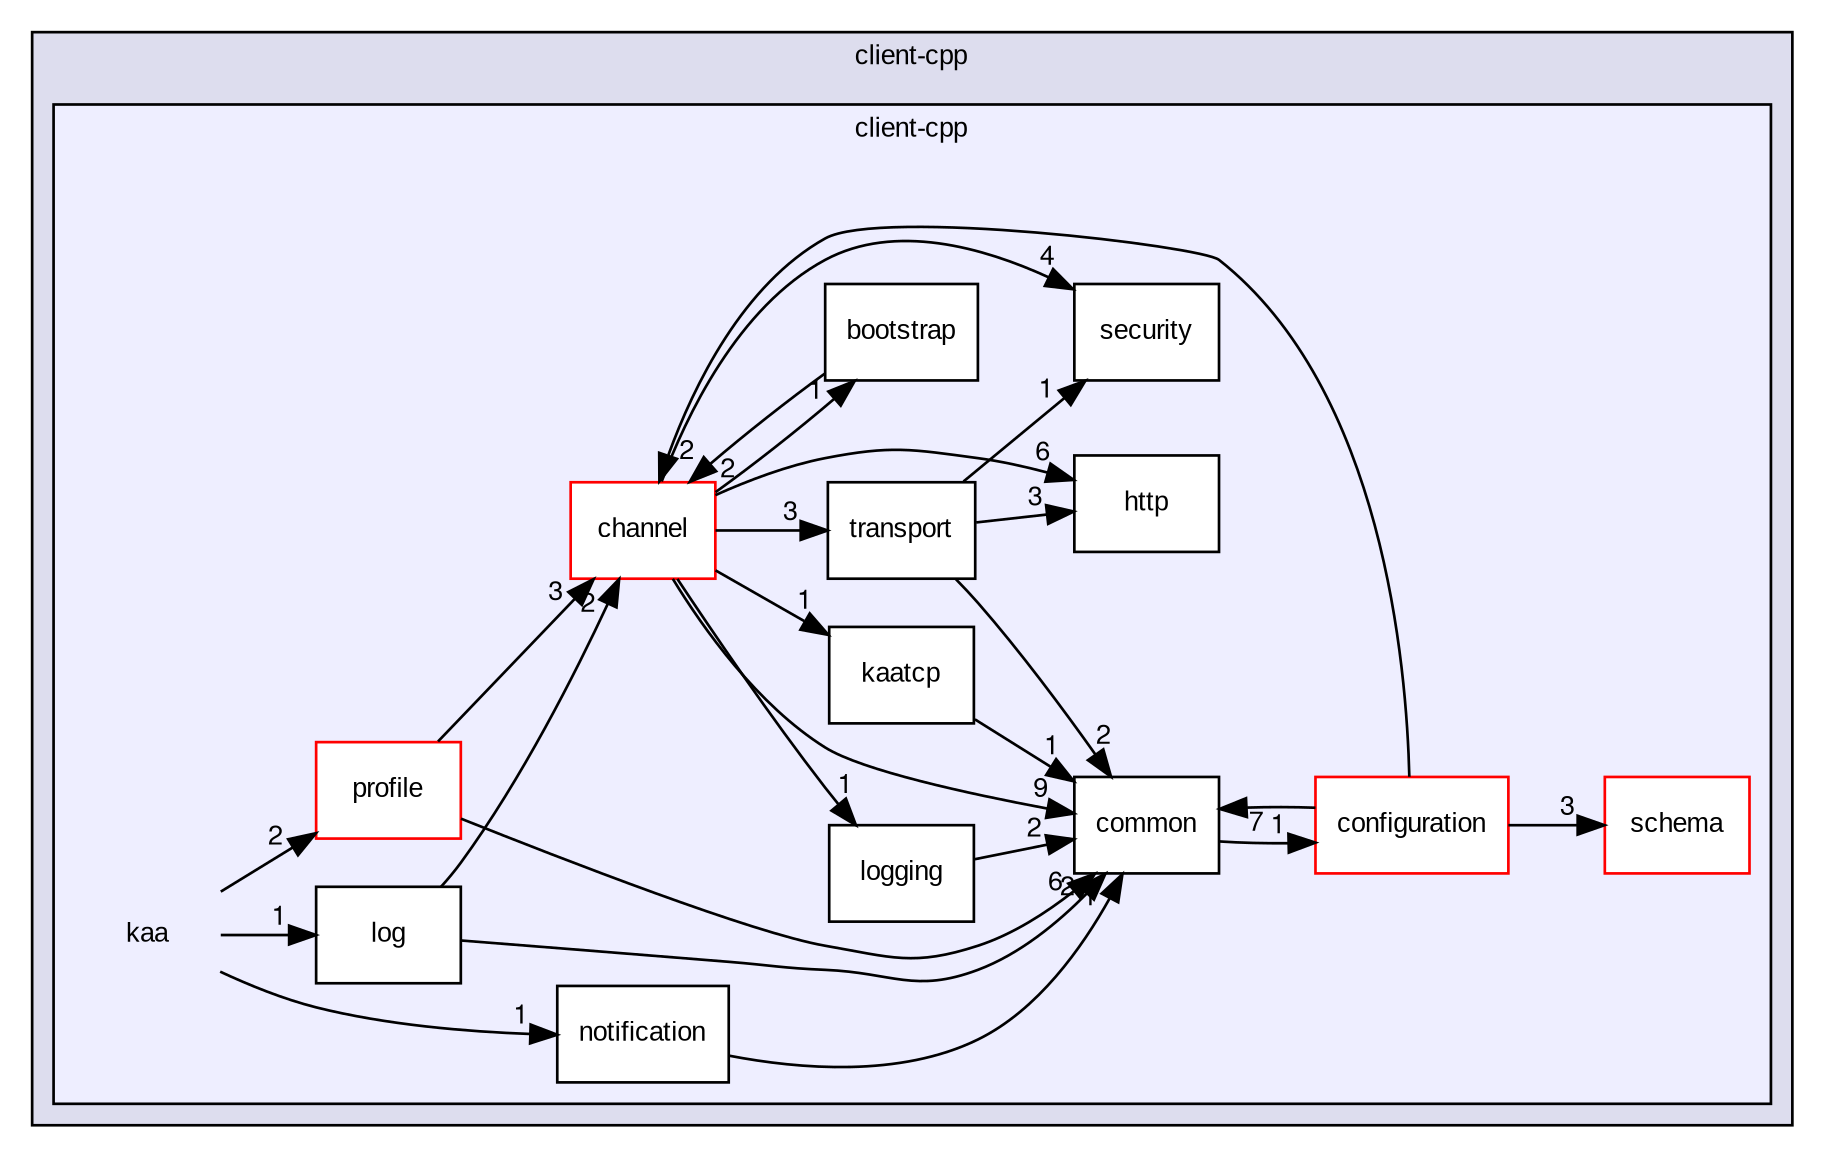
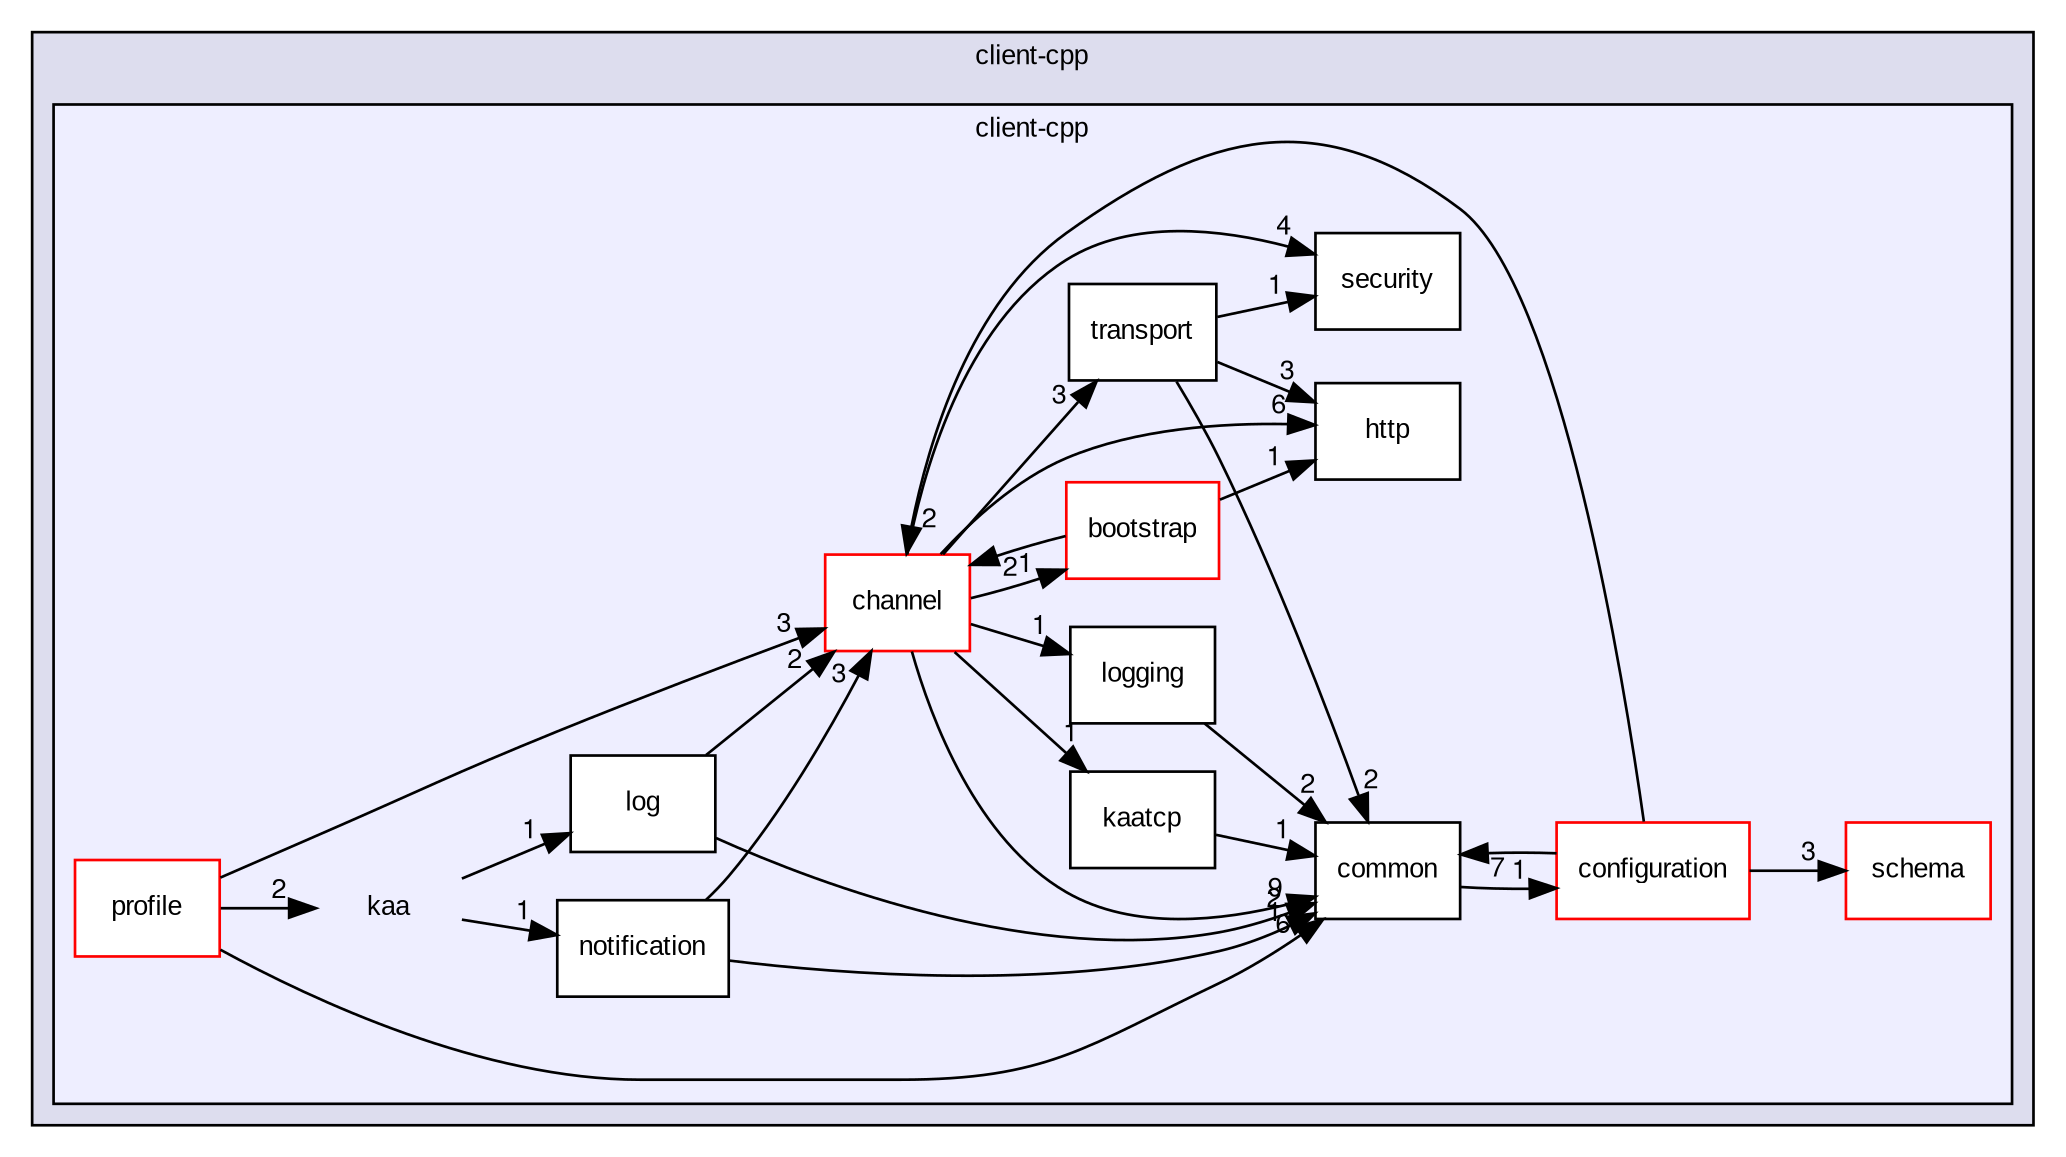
(902, 332) -> (1143, 530)
none -> (1255, 485)
none -> (790, 793)
(257, 870) -> (255, 908)
